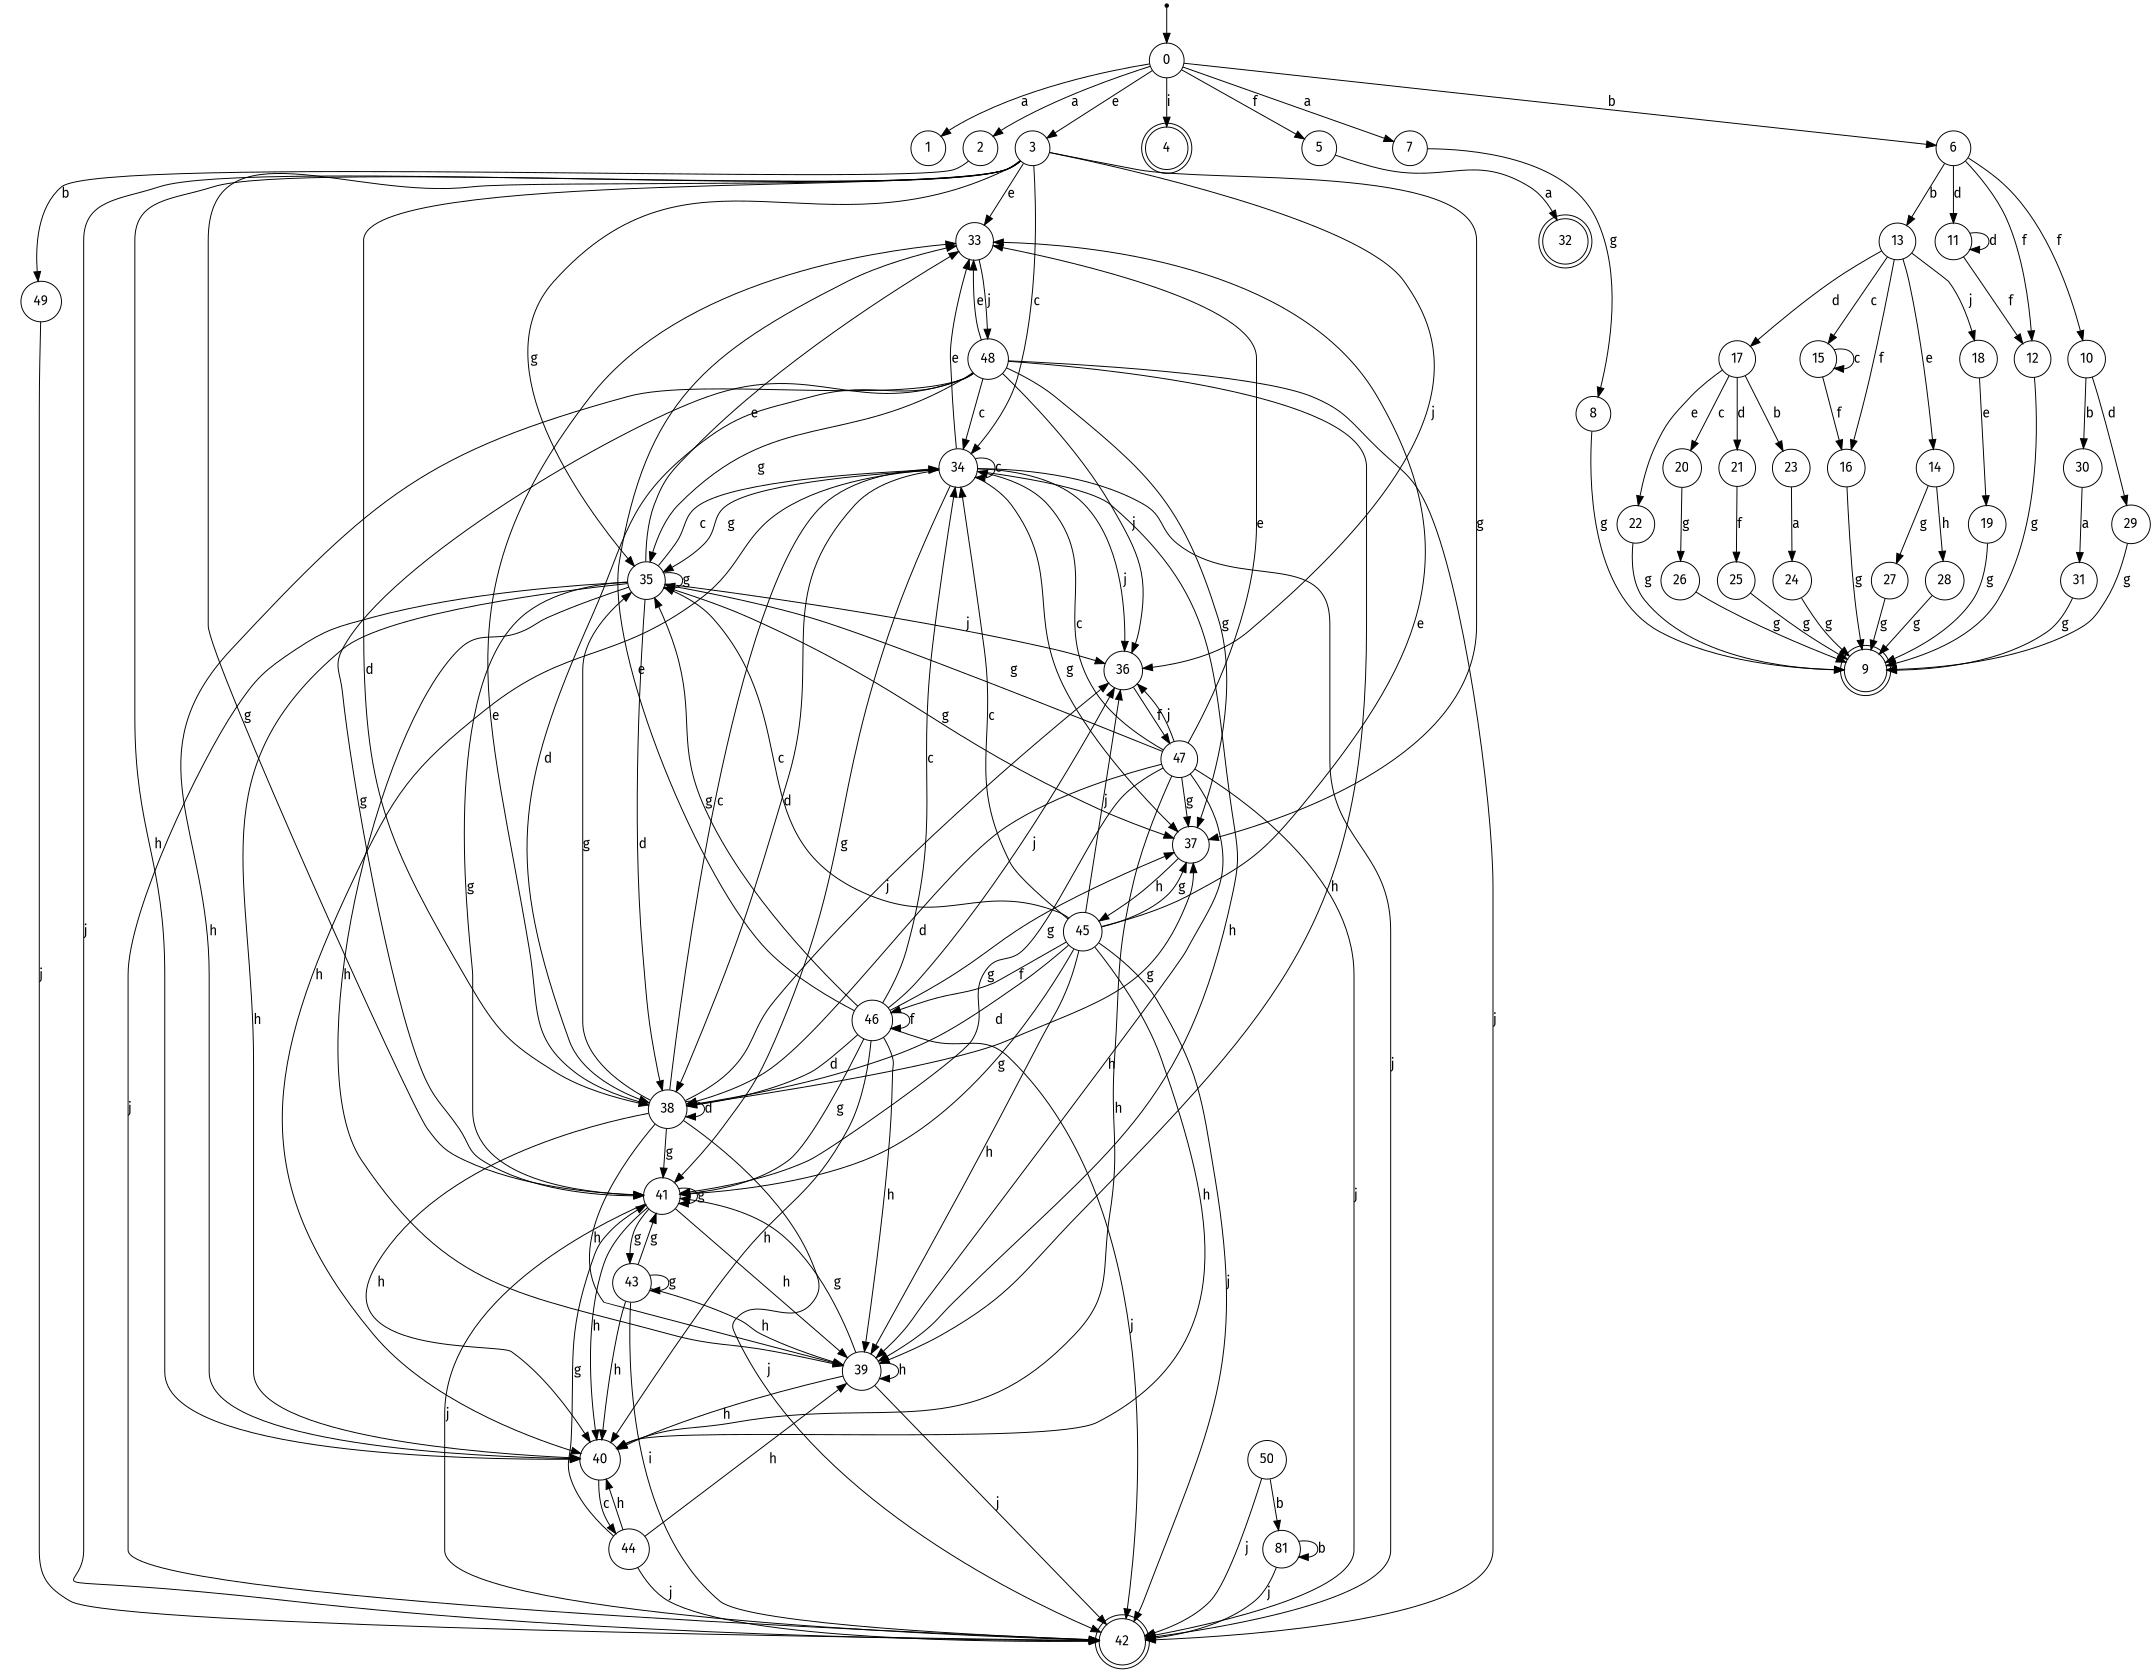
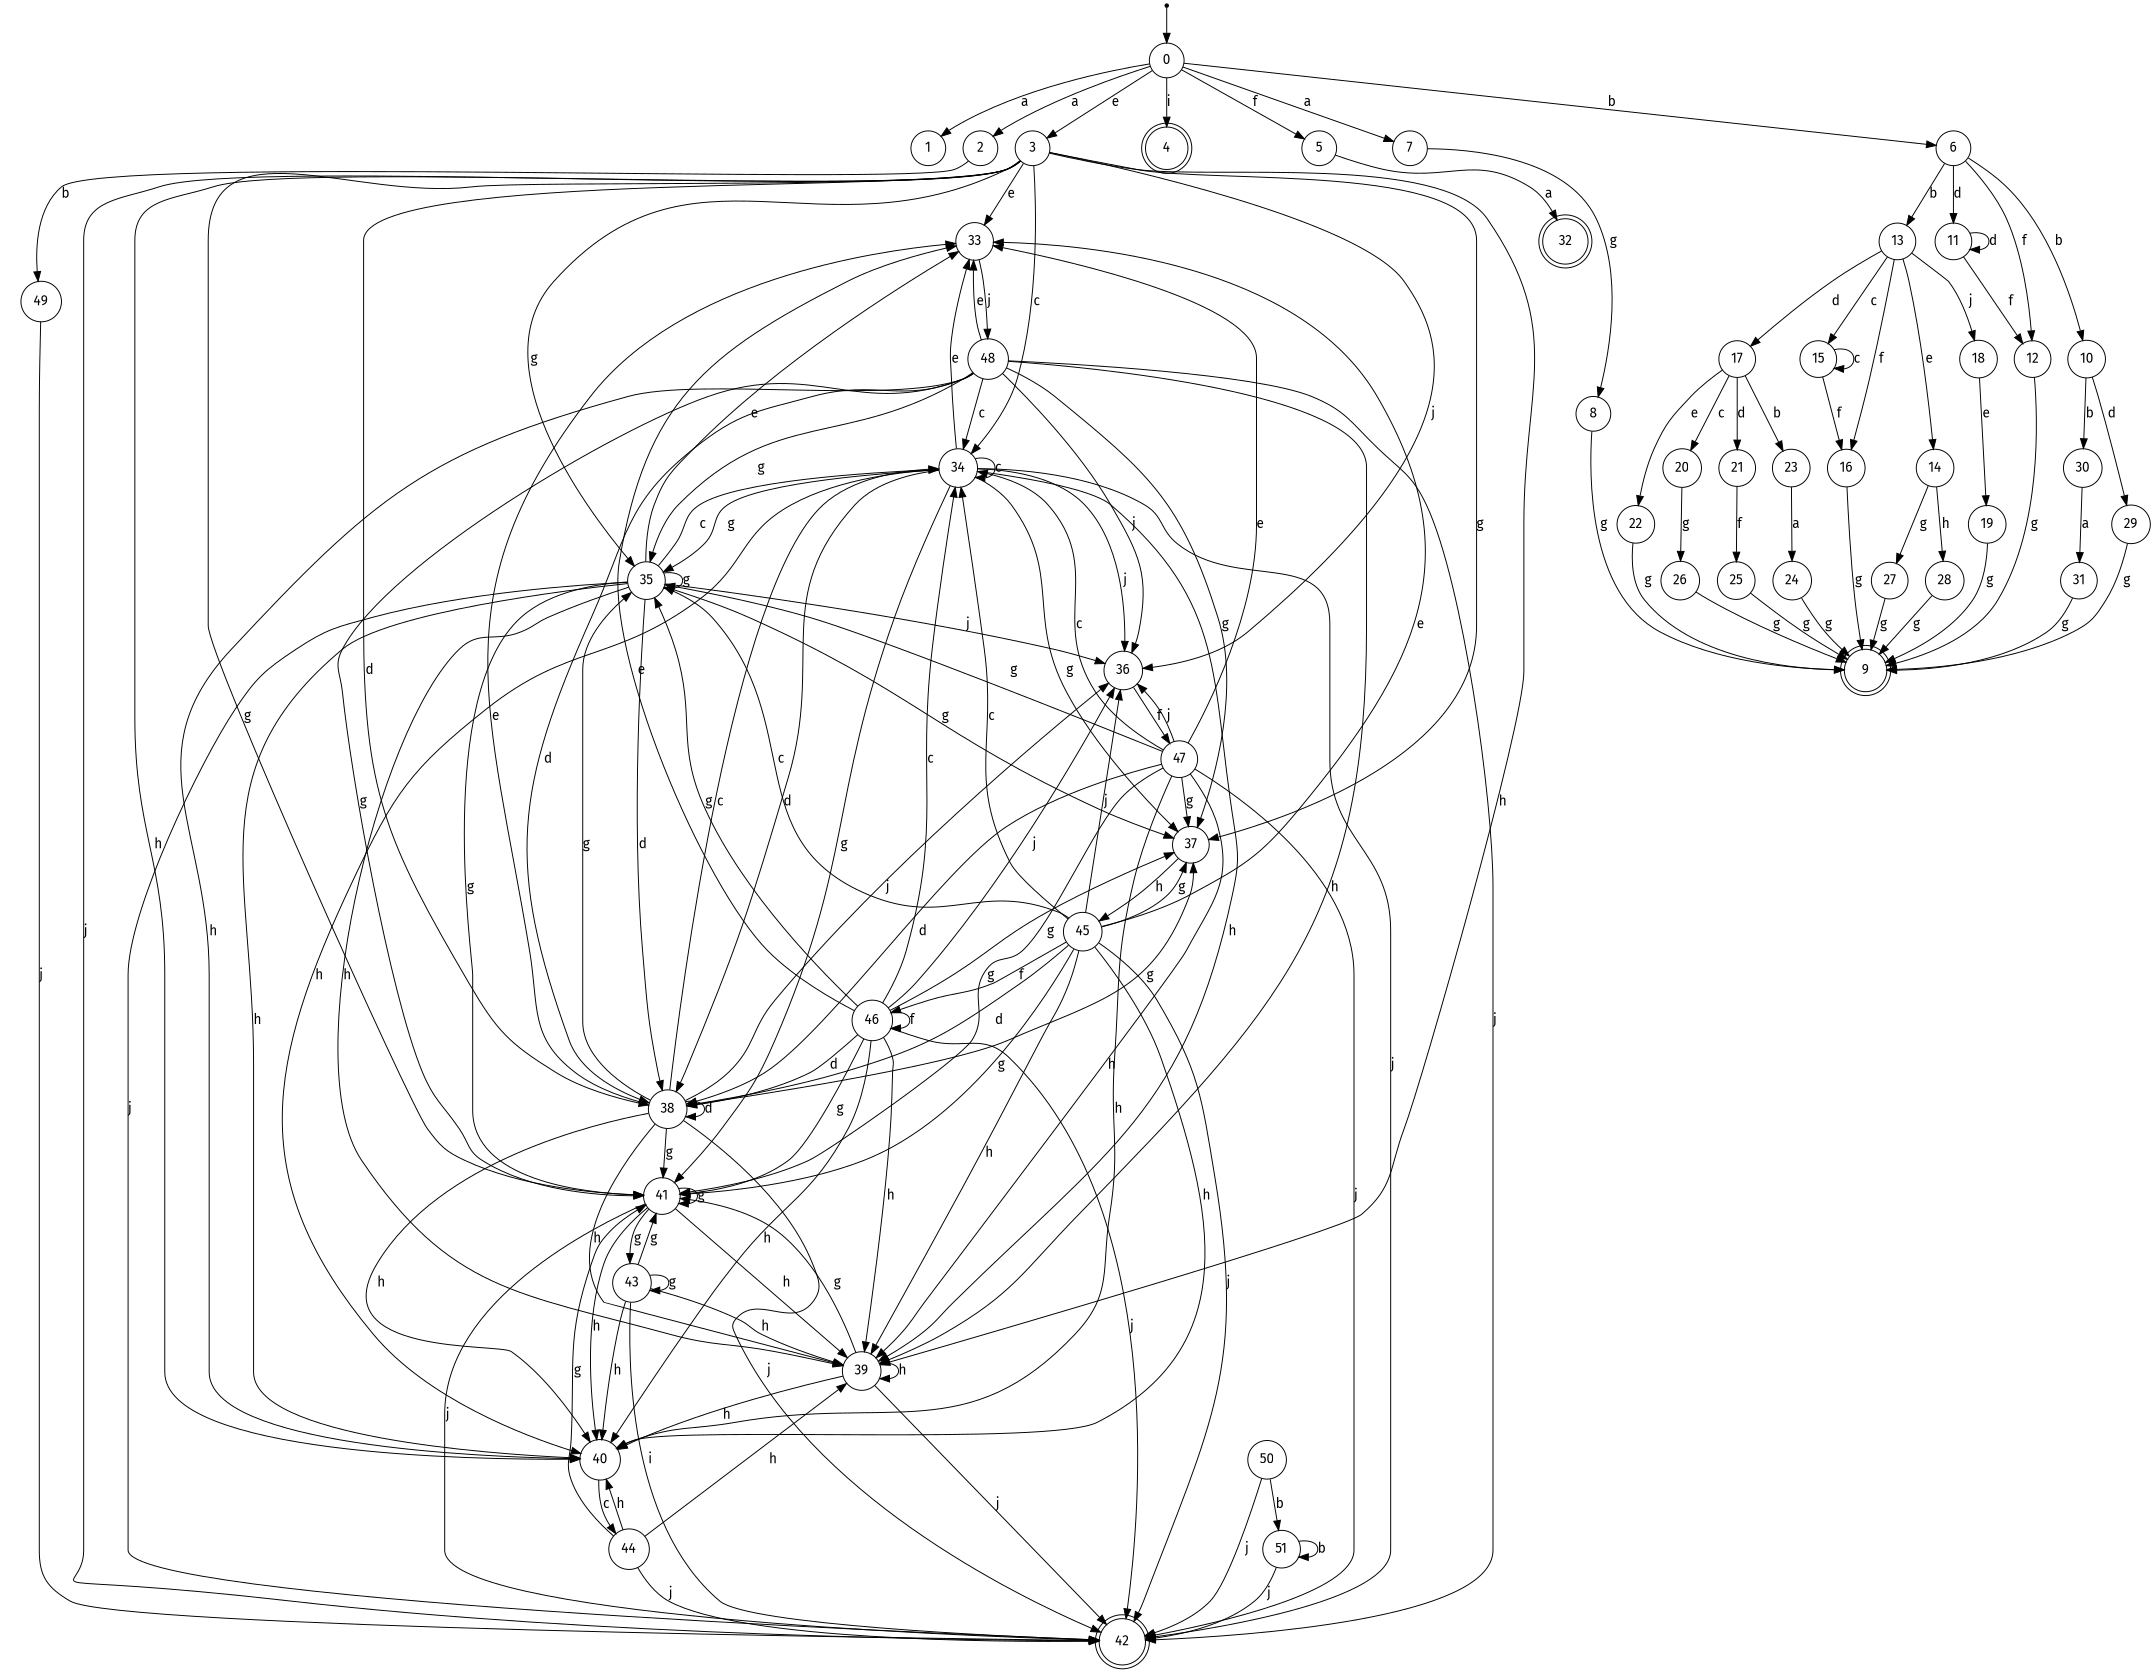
(2059, 241) -> (2059, 241)
none -> (1510, 746)
(1282, 1549) -> (1282, 1549)
